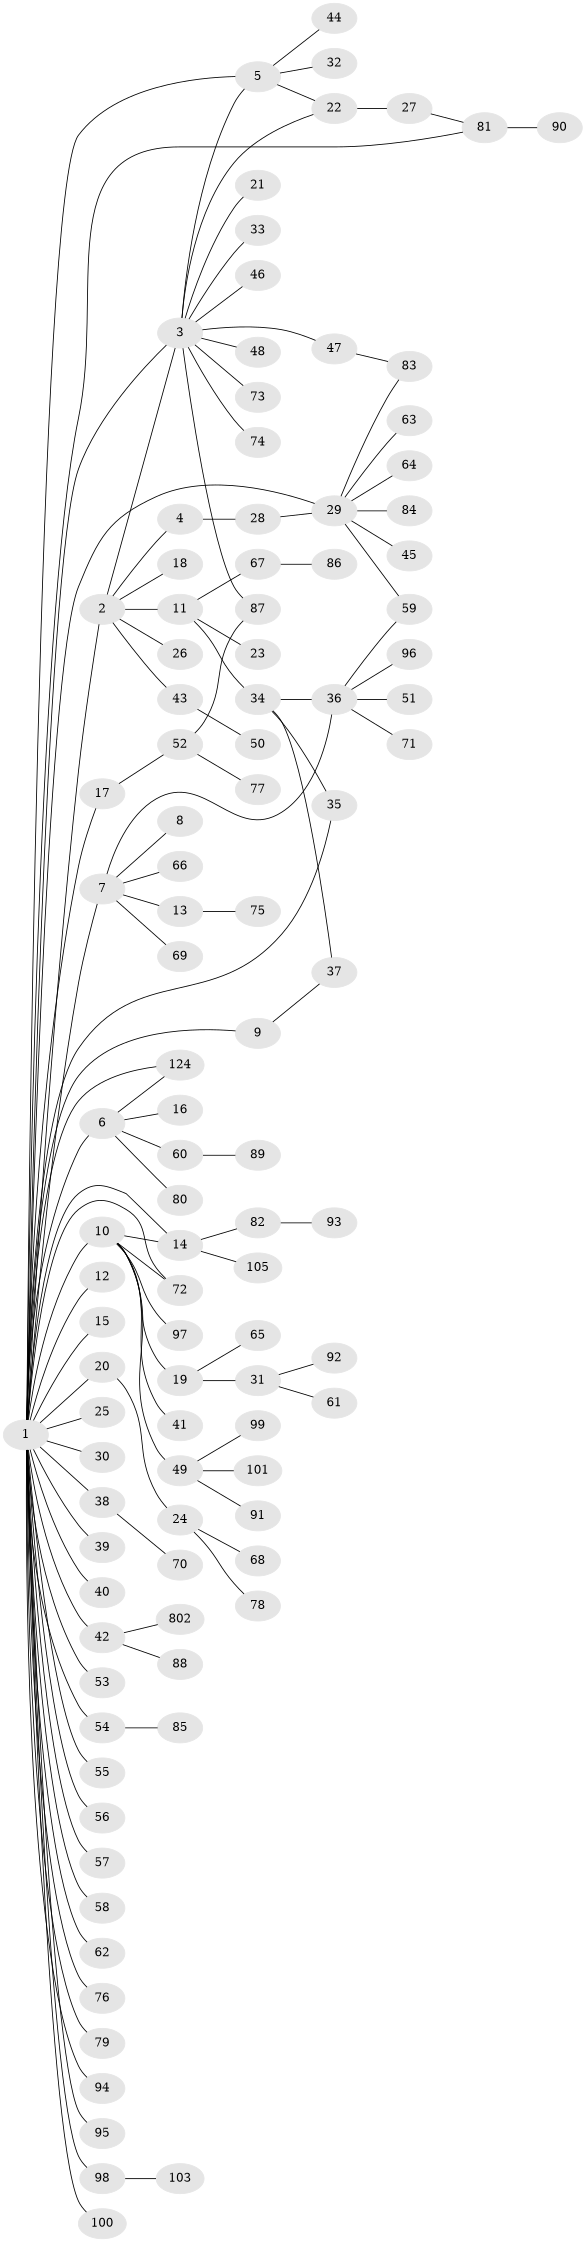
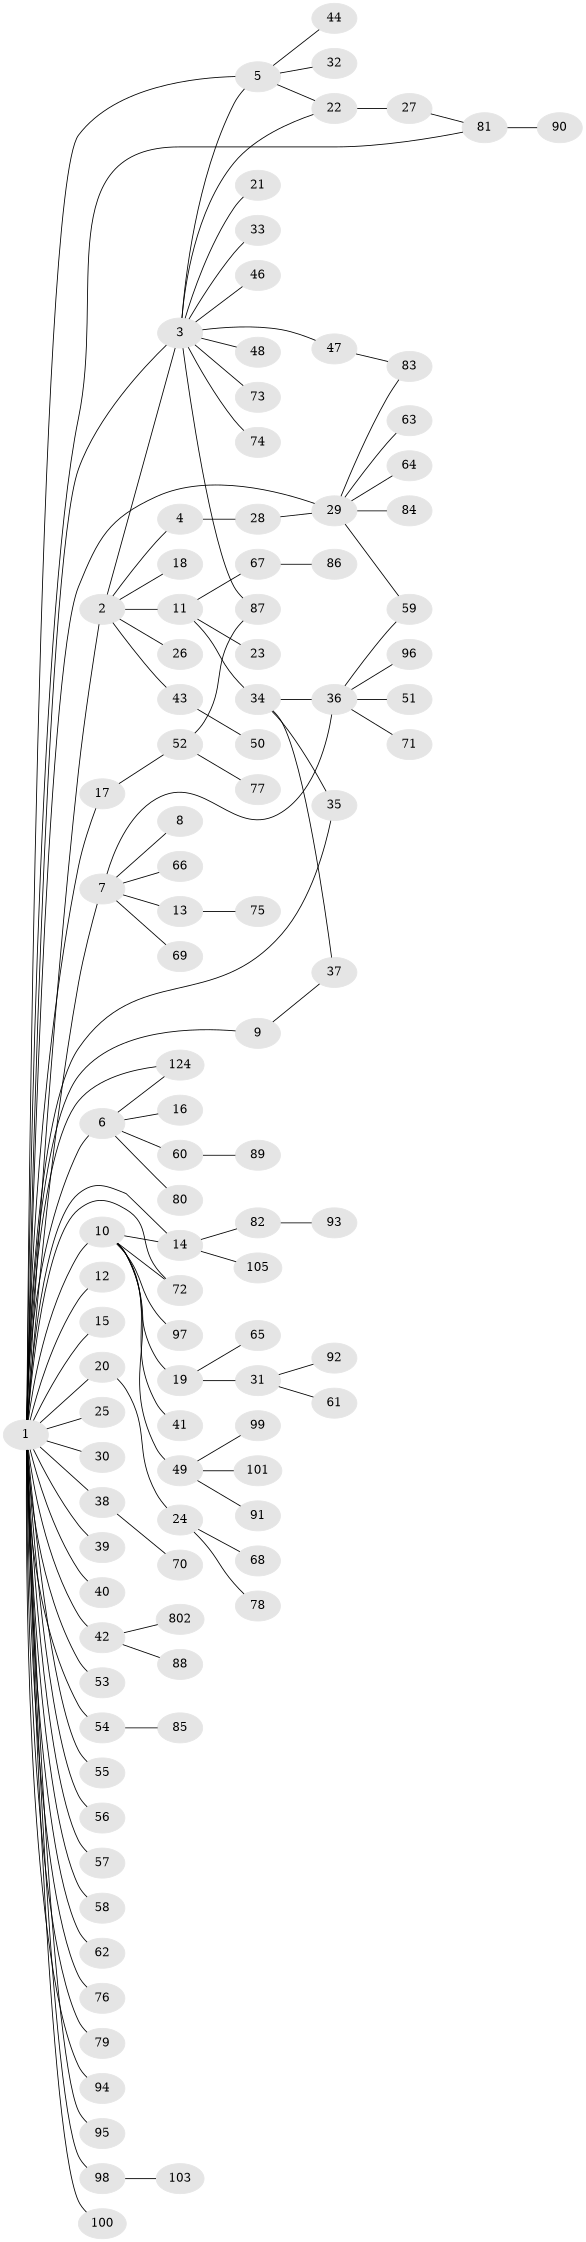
(409, 556) -> none
